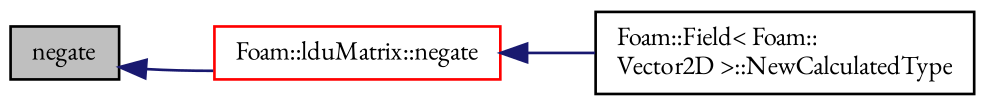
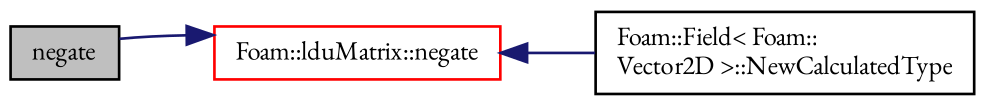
(180, 70) -> (153, 36)
